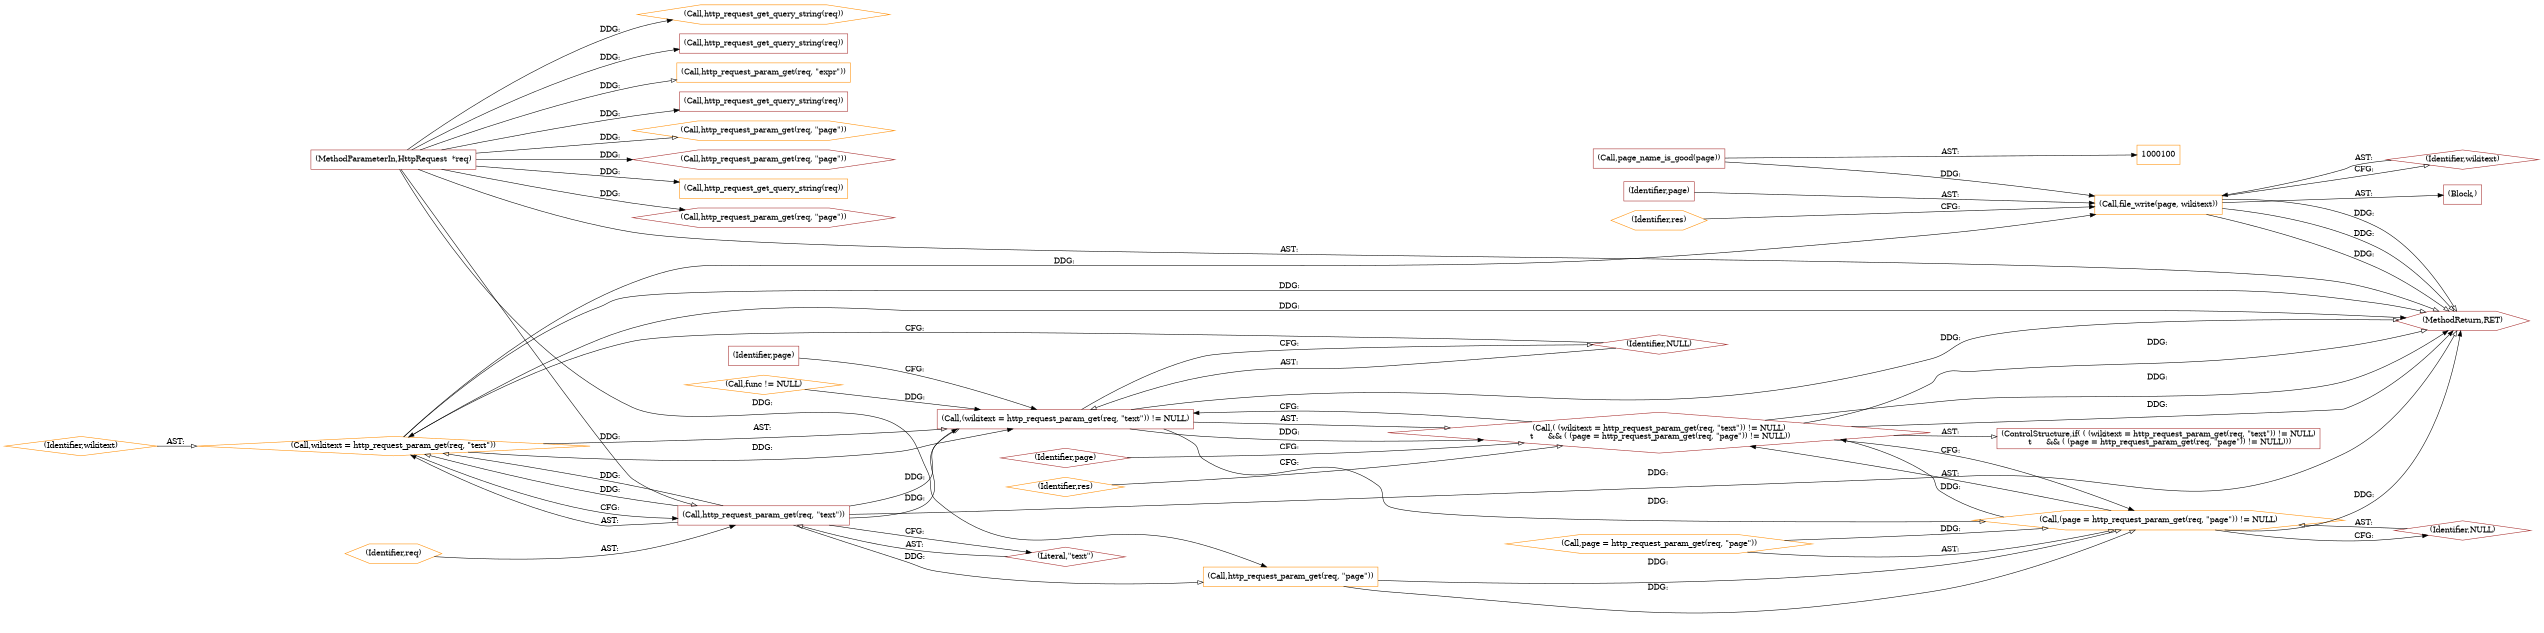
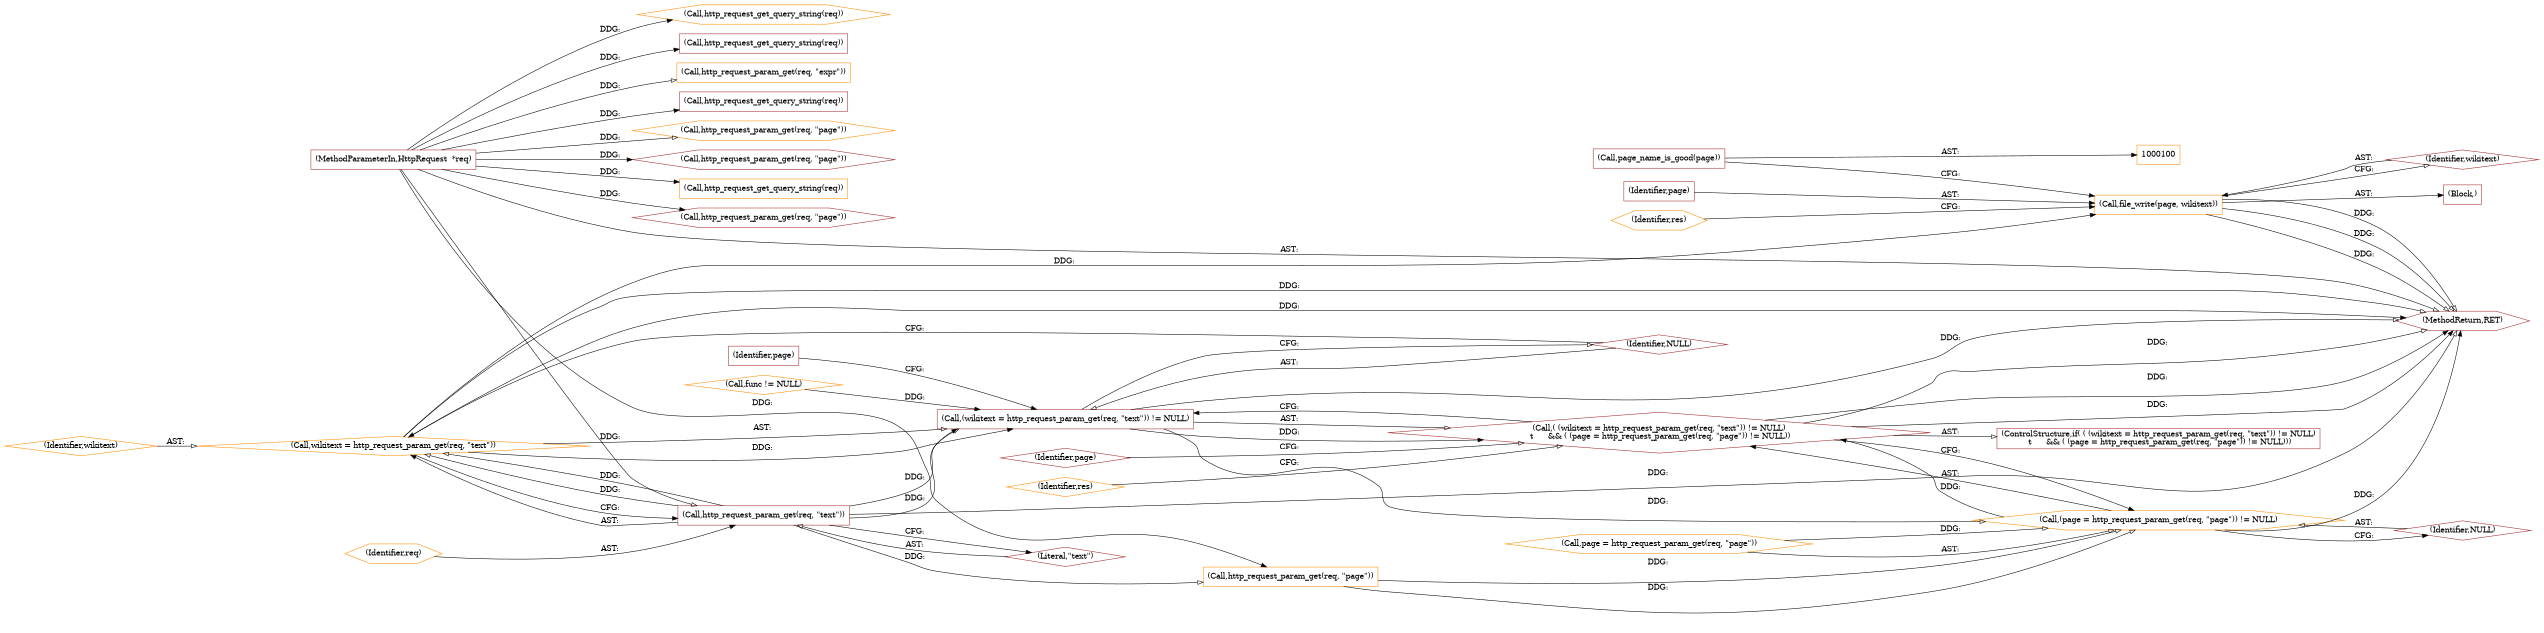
(1952, 174) -> (1952, 174)
